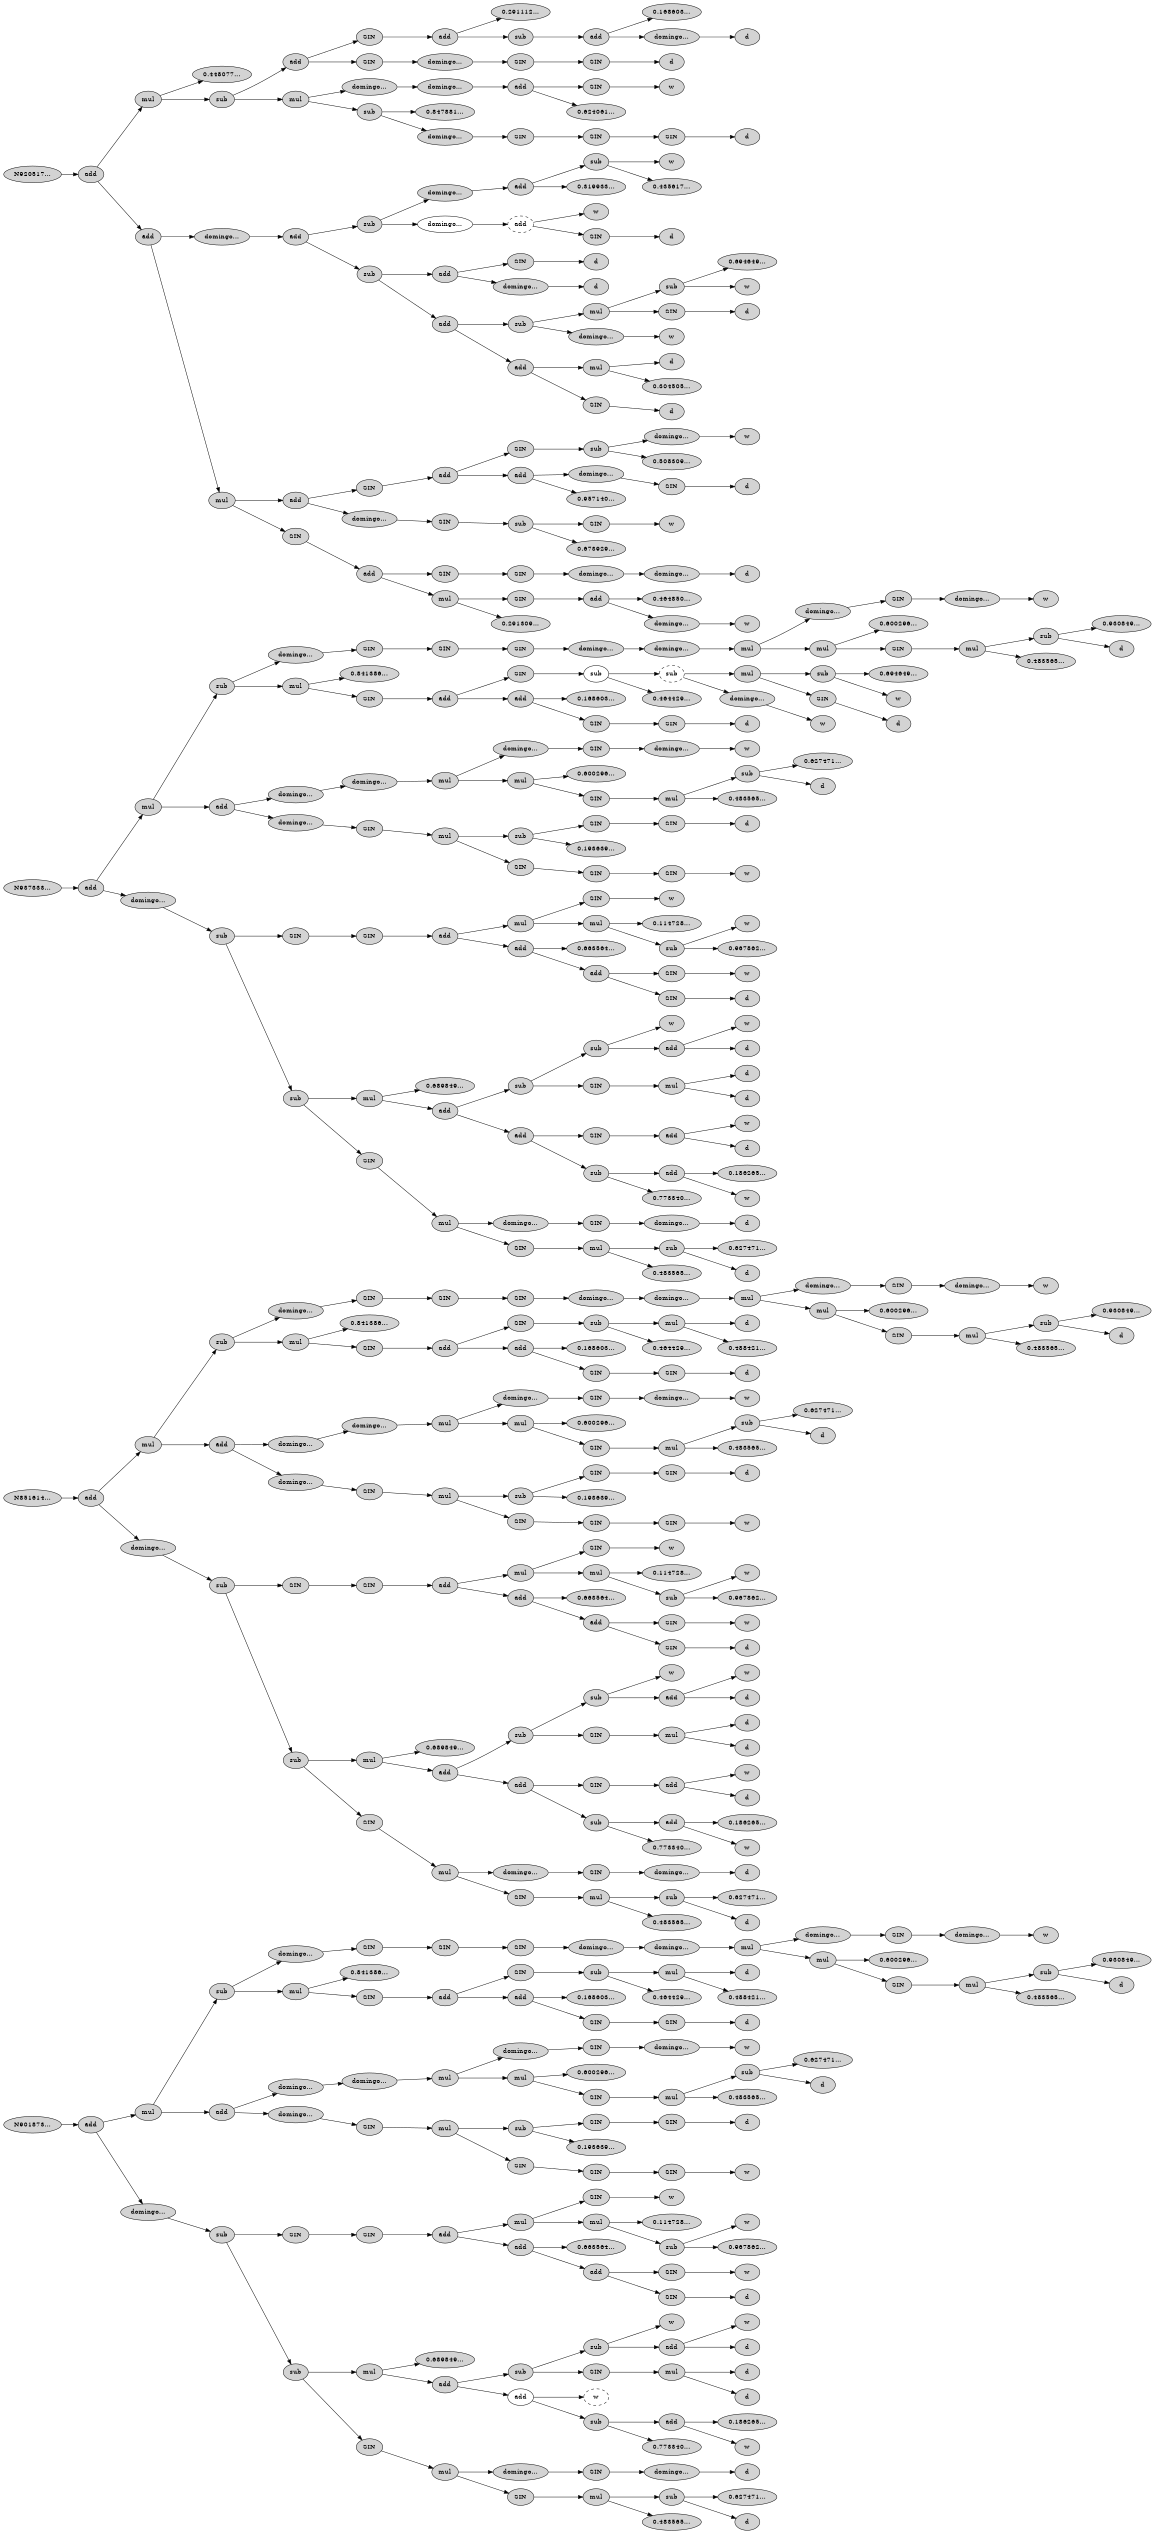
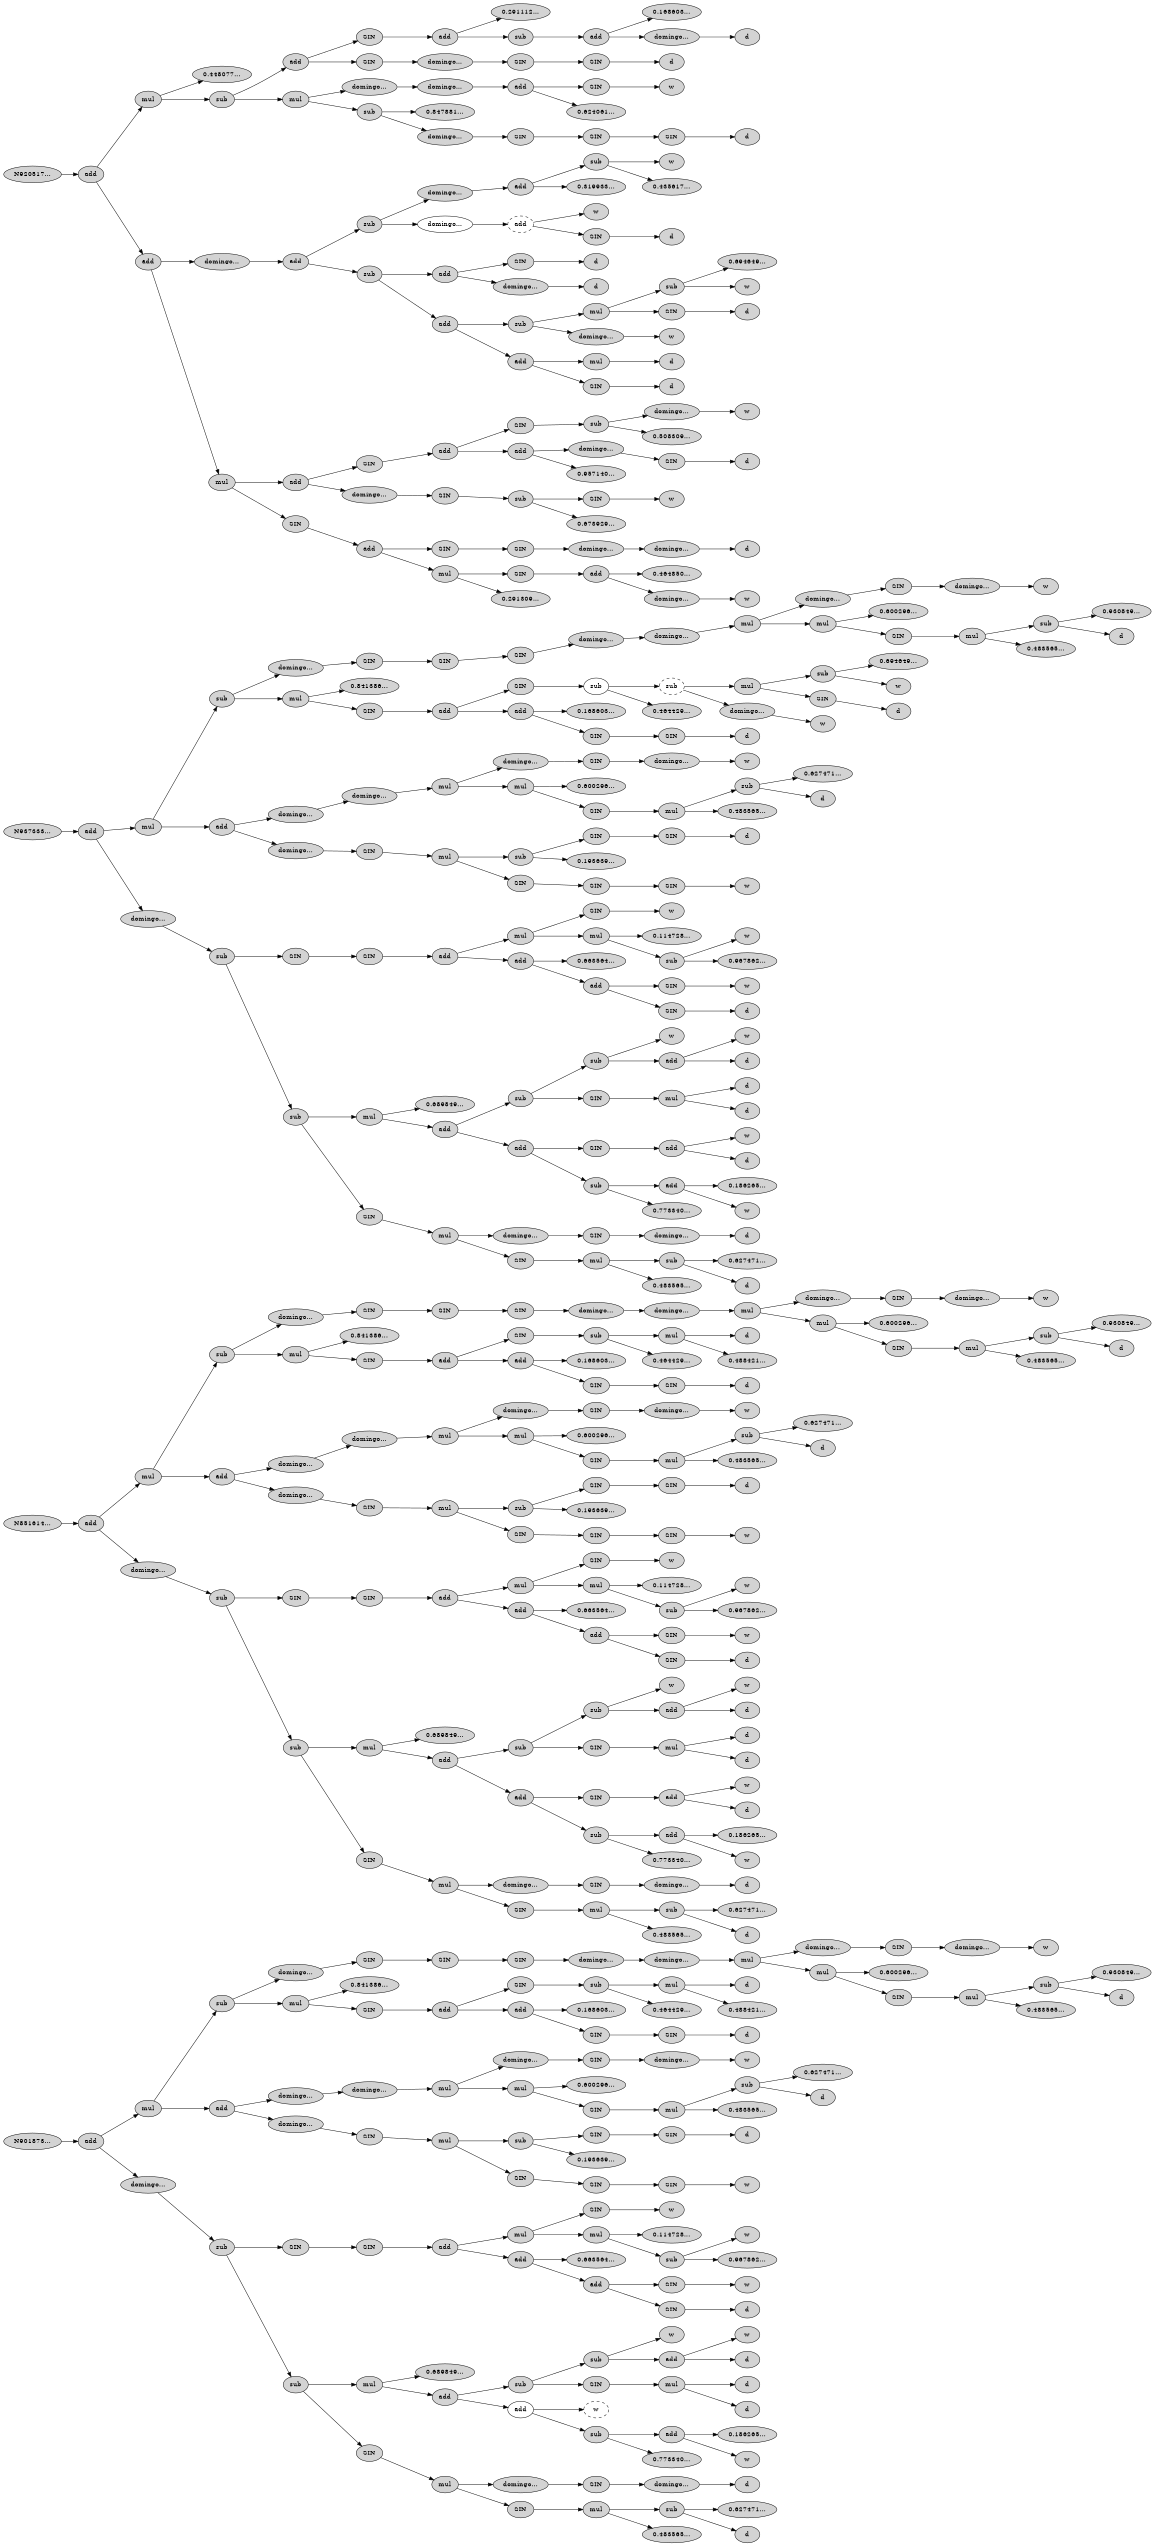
(672, 387) -> none
